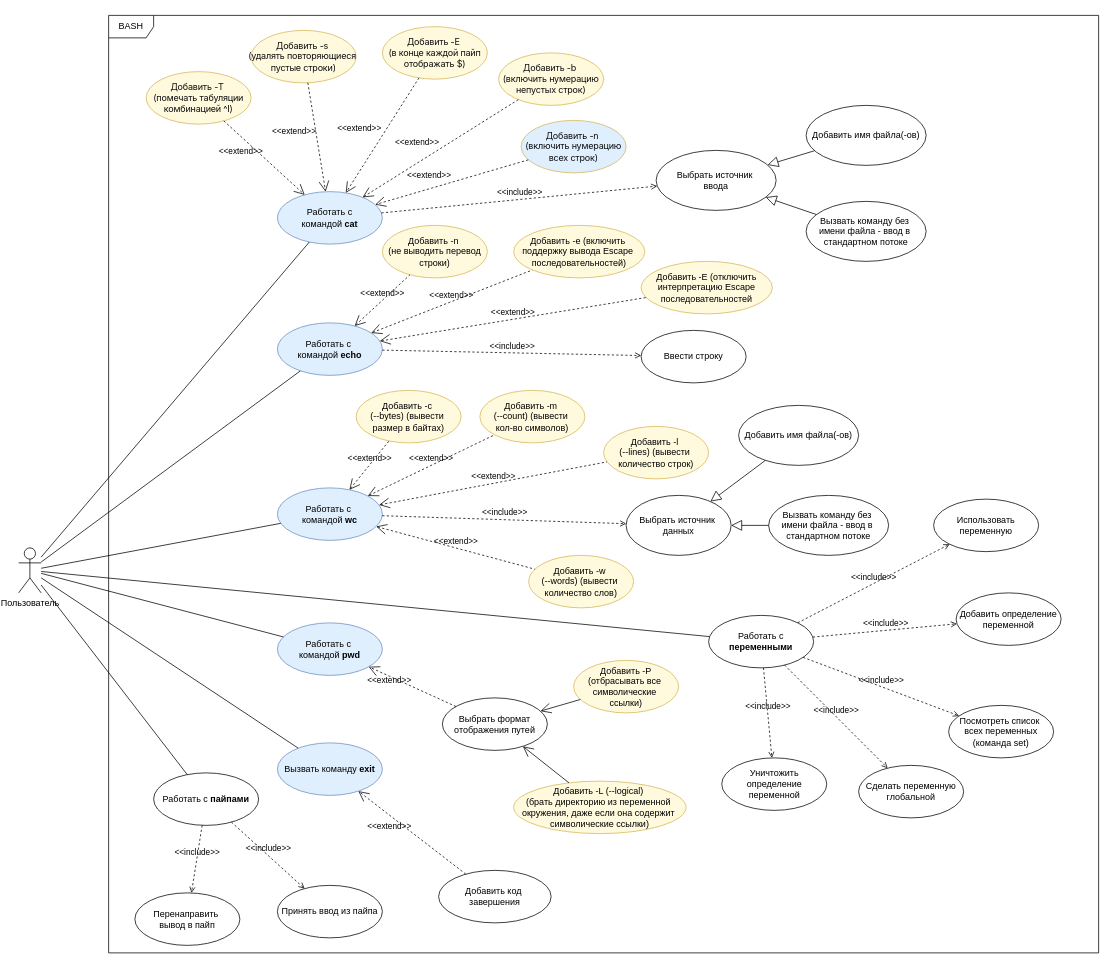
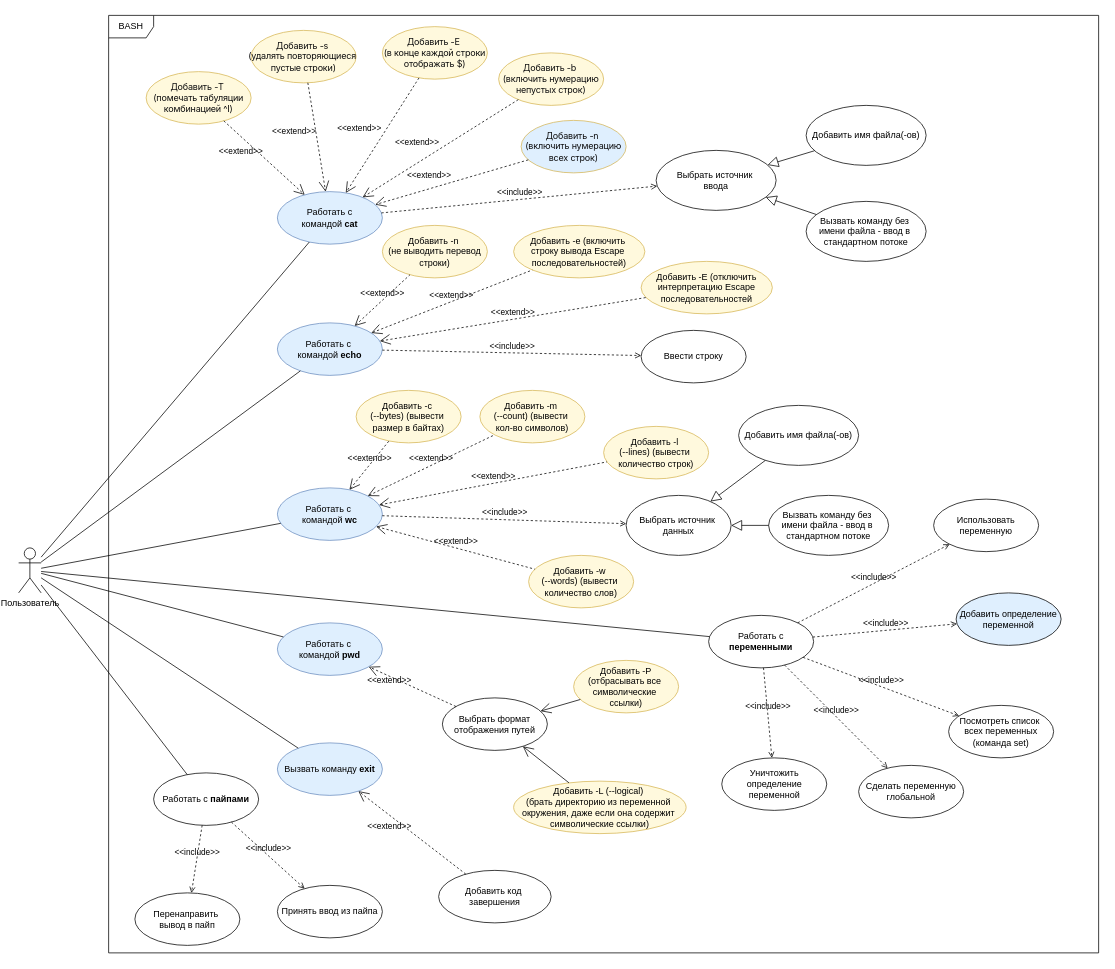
(435, 53) -> (435, 53)
(579, 252) -> (579, 252)
(1008, 619) -> (1008, 619)
